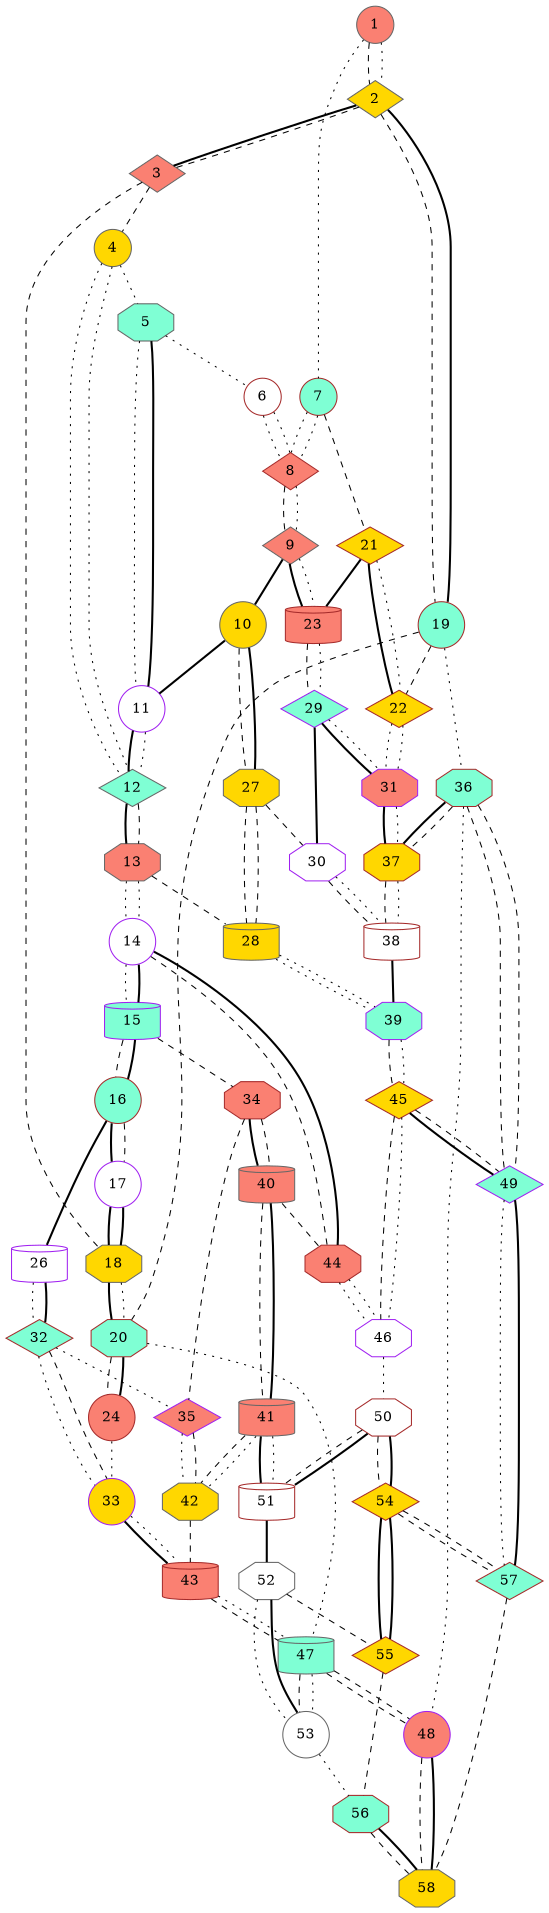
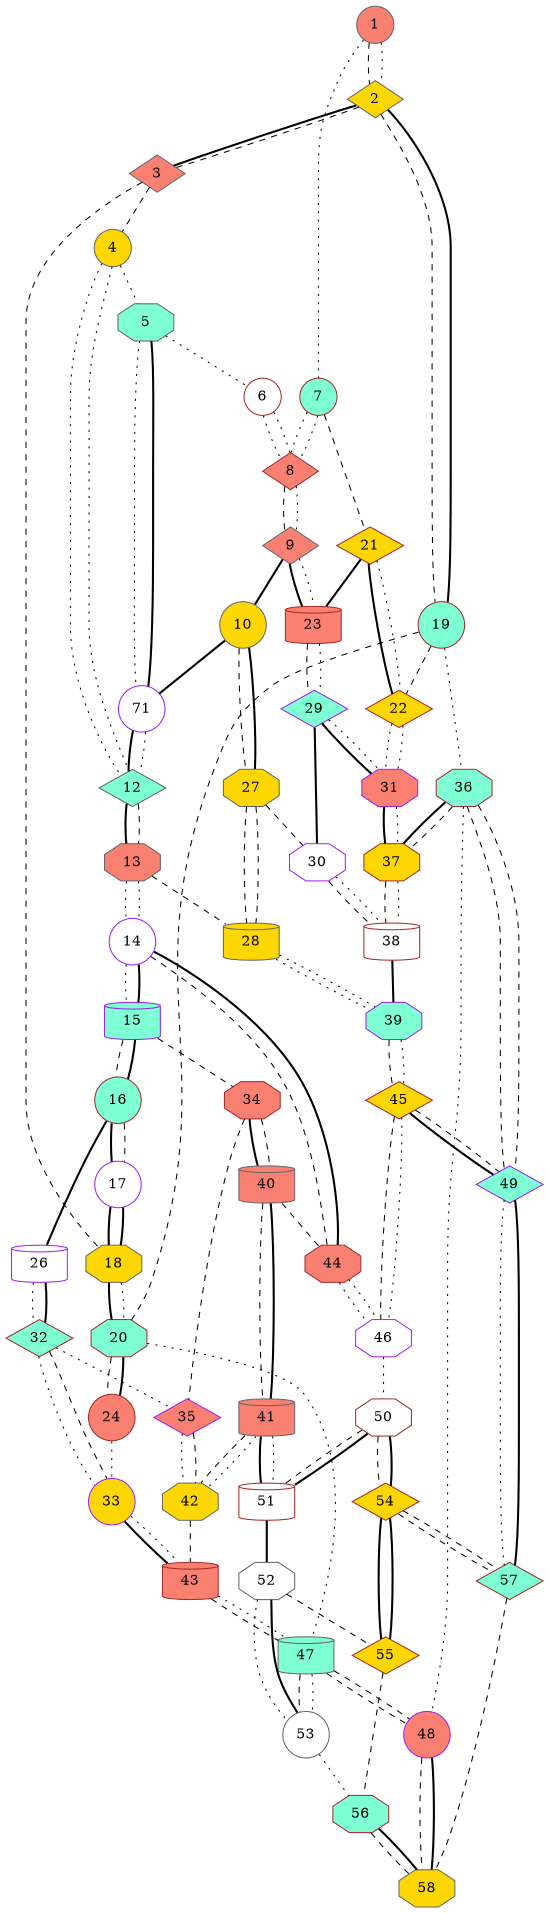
(142, 709) -> (142, 709)
